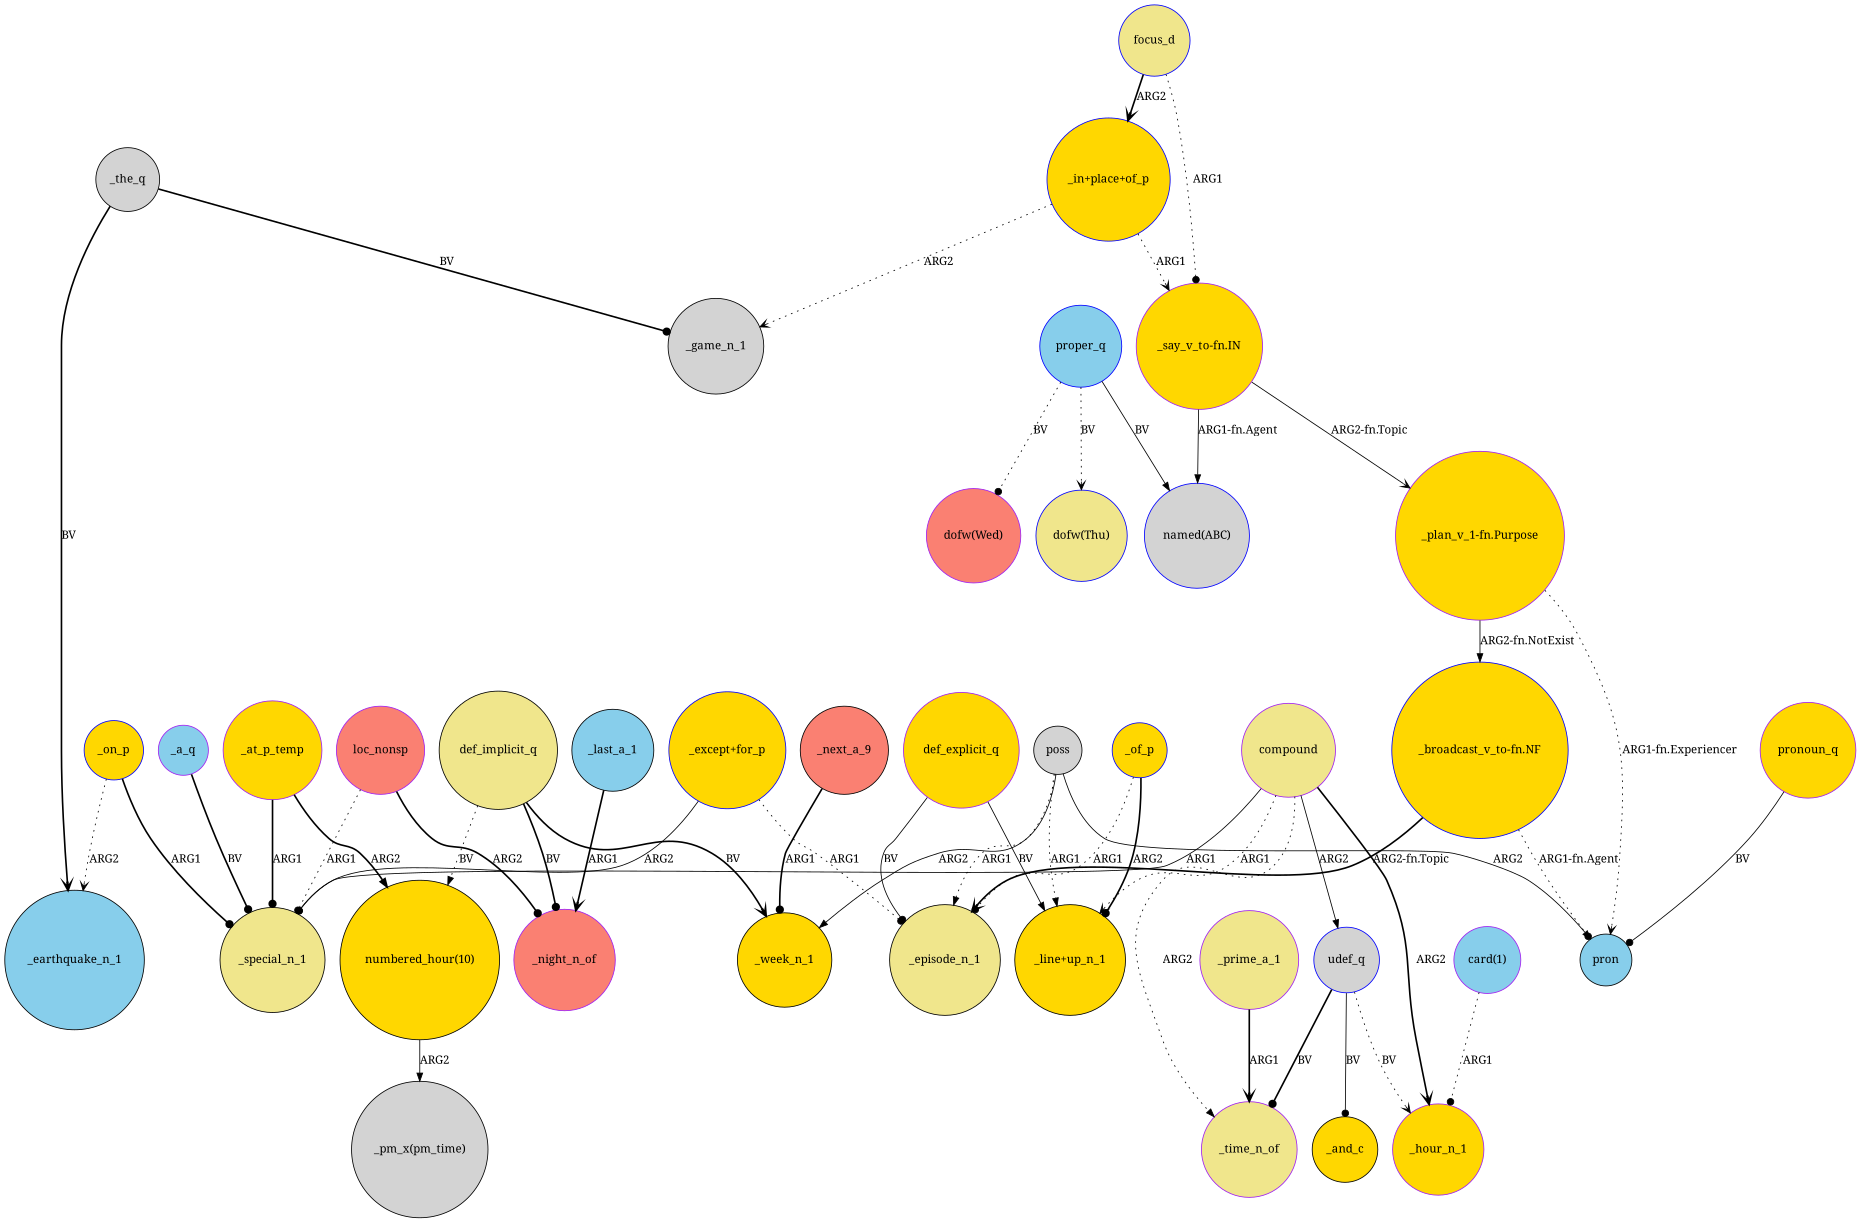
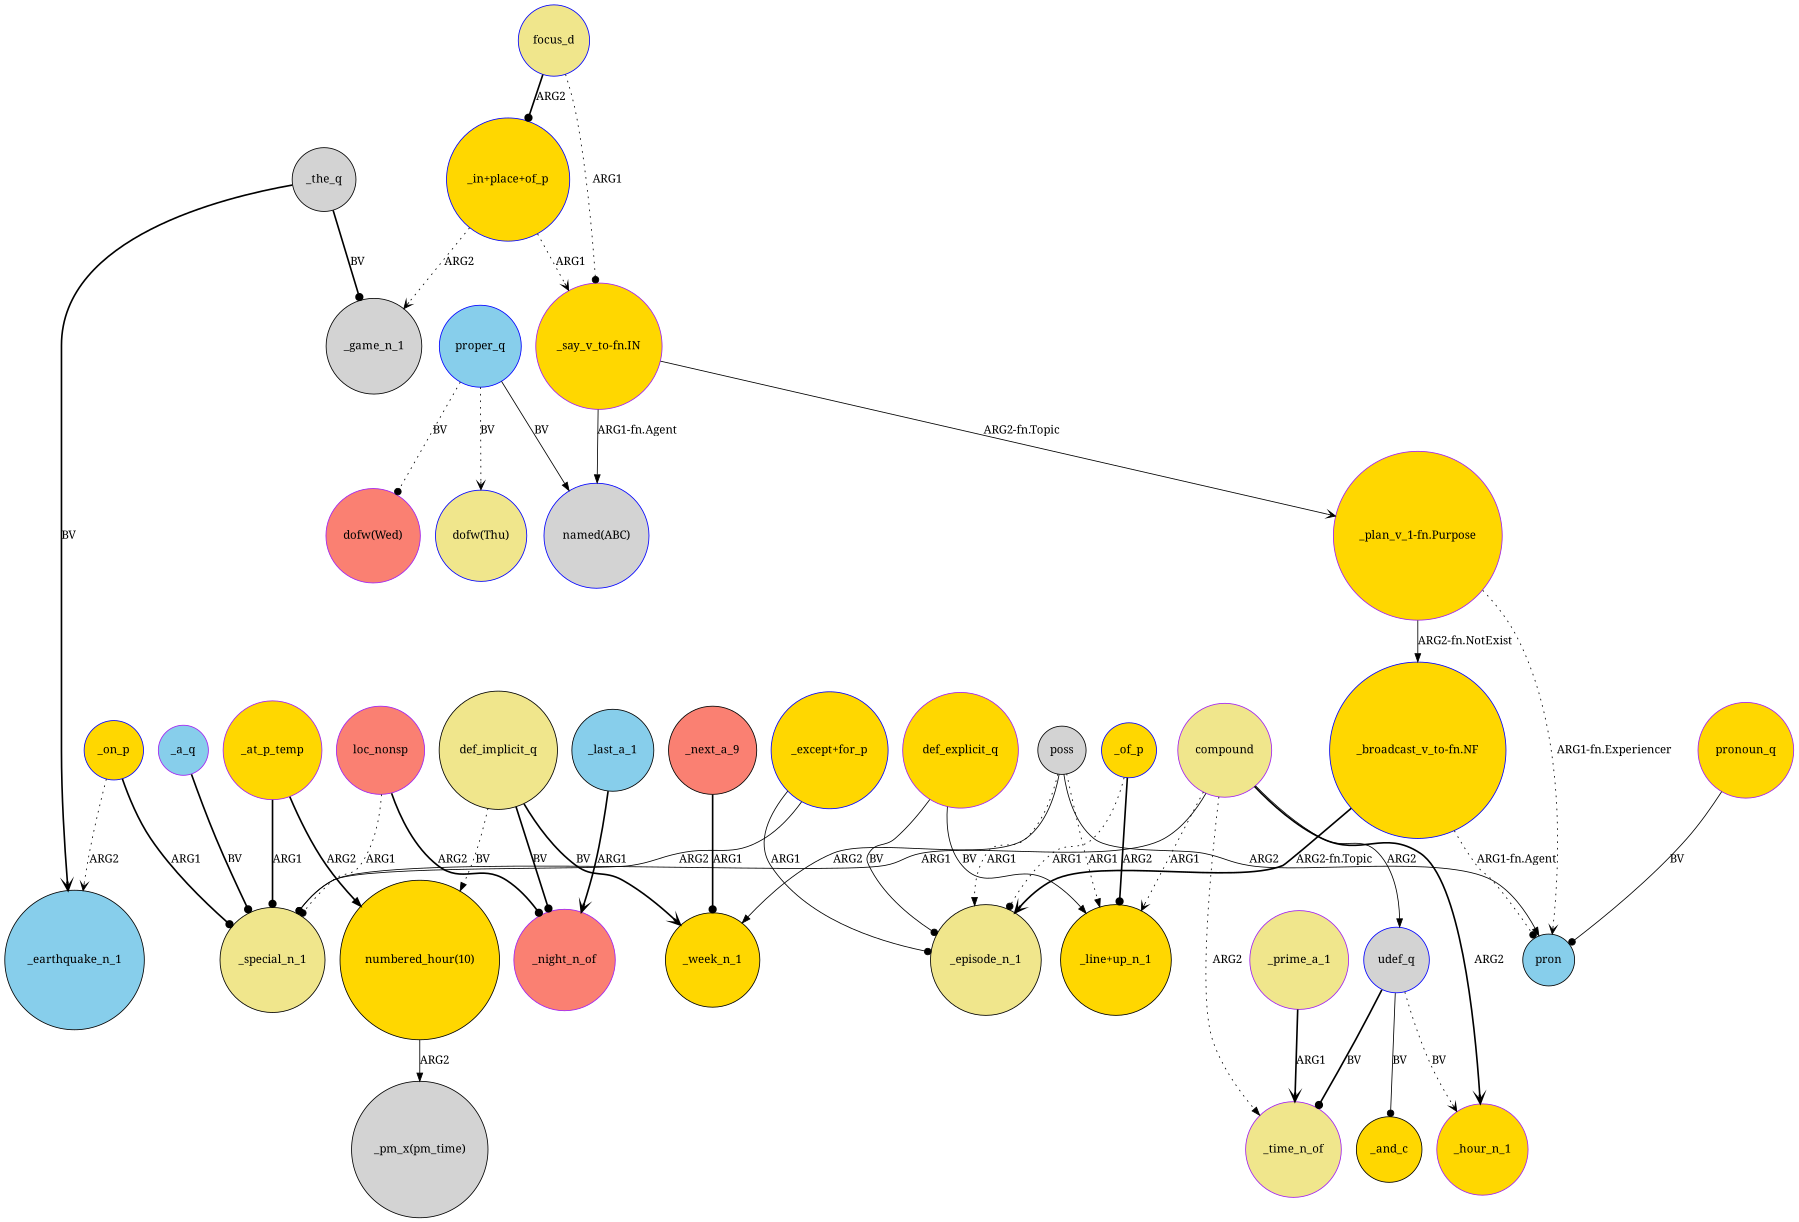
(1137, 94) -> (536, 95)
(826, 861) -> (804, 901)
(1487, 960) -> none
